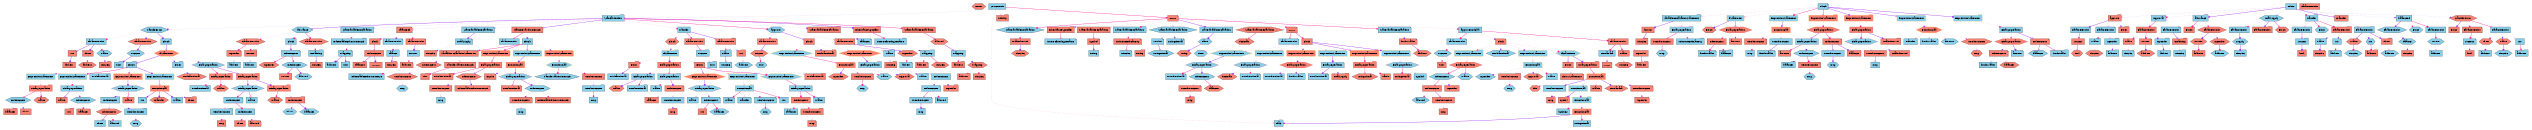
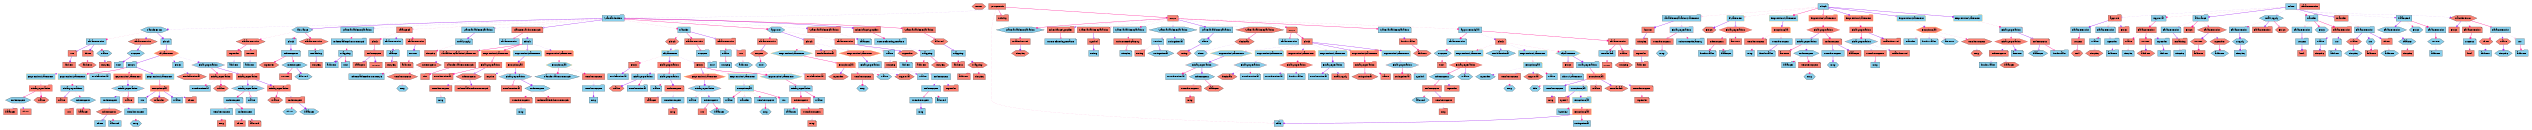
(997, 6) -> (997, 6)
(1000, 12) -> (1000, 12)
(1588, 65) -> (1588, 65)
(1572, 77) -> (1572, 77)
(1535, 88) -> (1535, 88)
